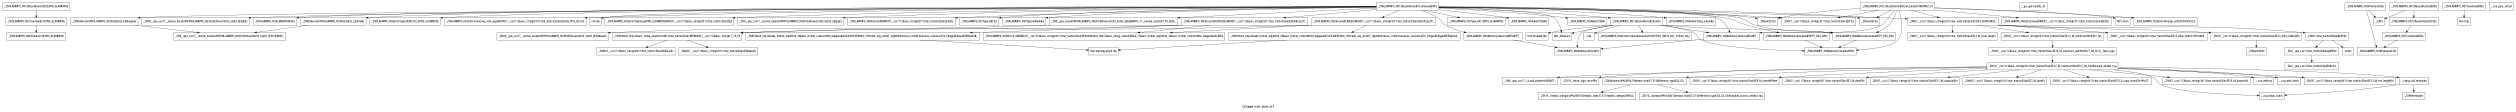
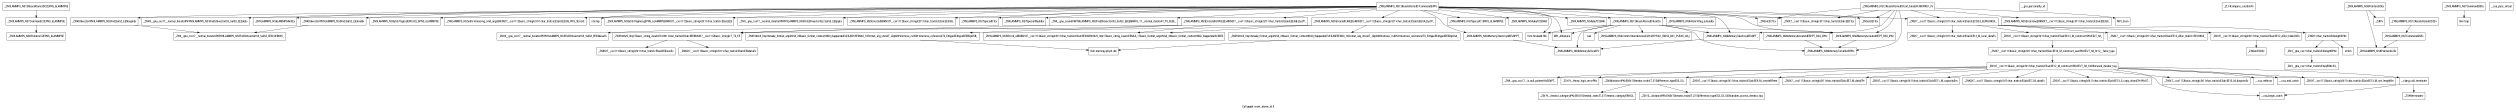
none -> (2239, 7)
(2414, 7) -> none
(1609, 9) -> (1503, 9)
(2166, 21) -> none
